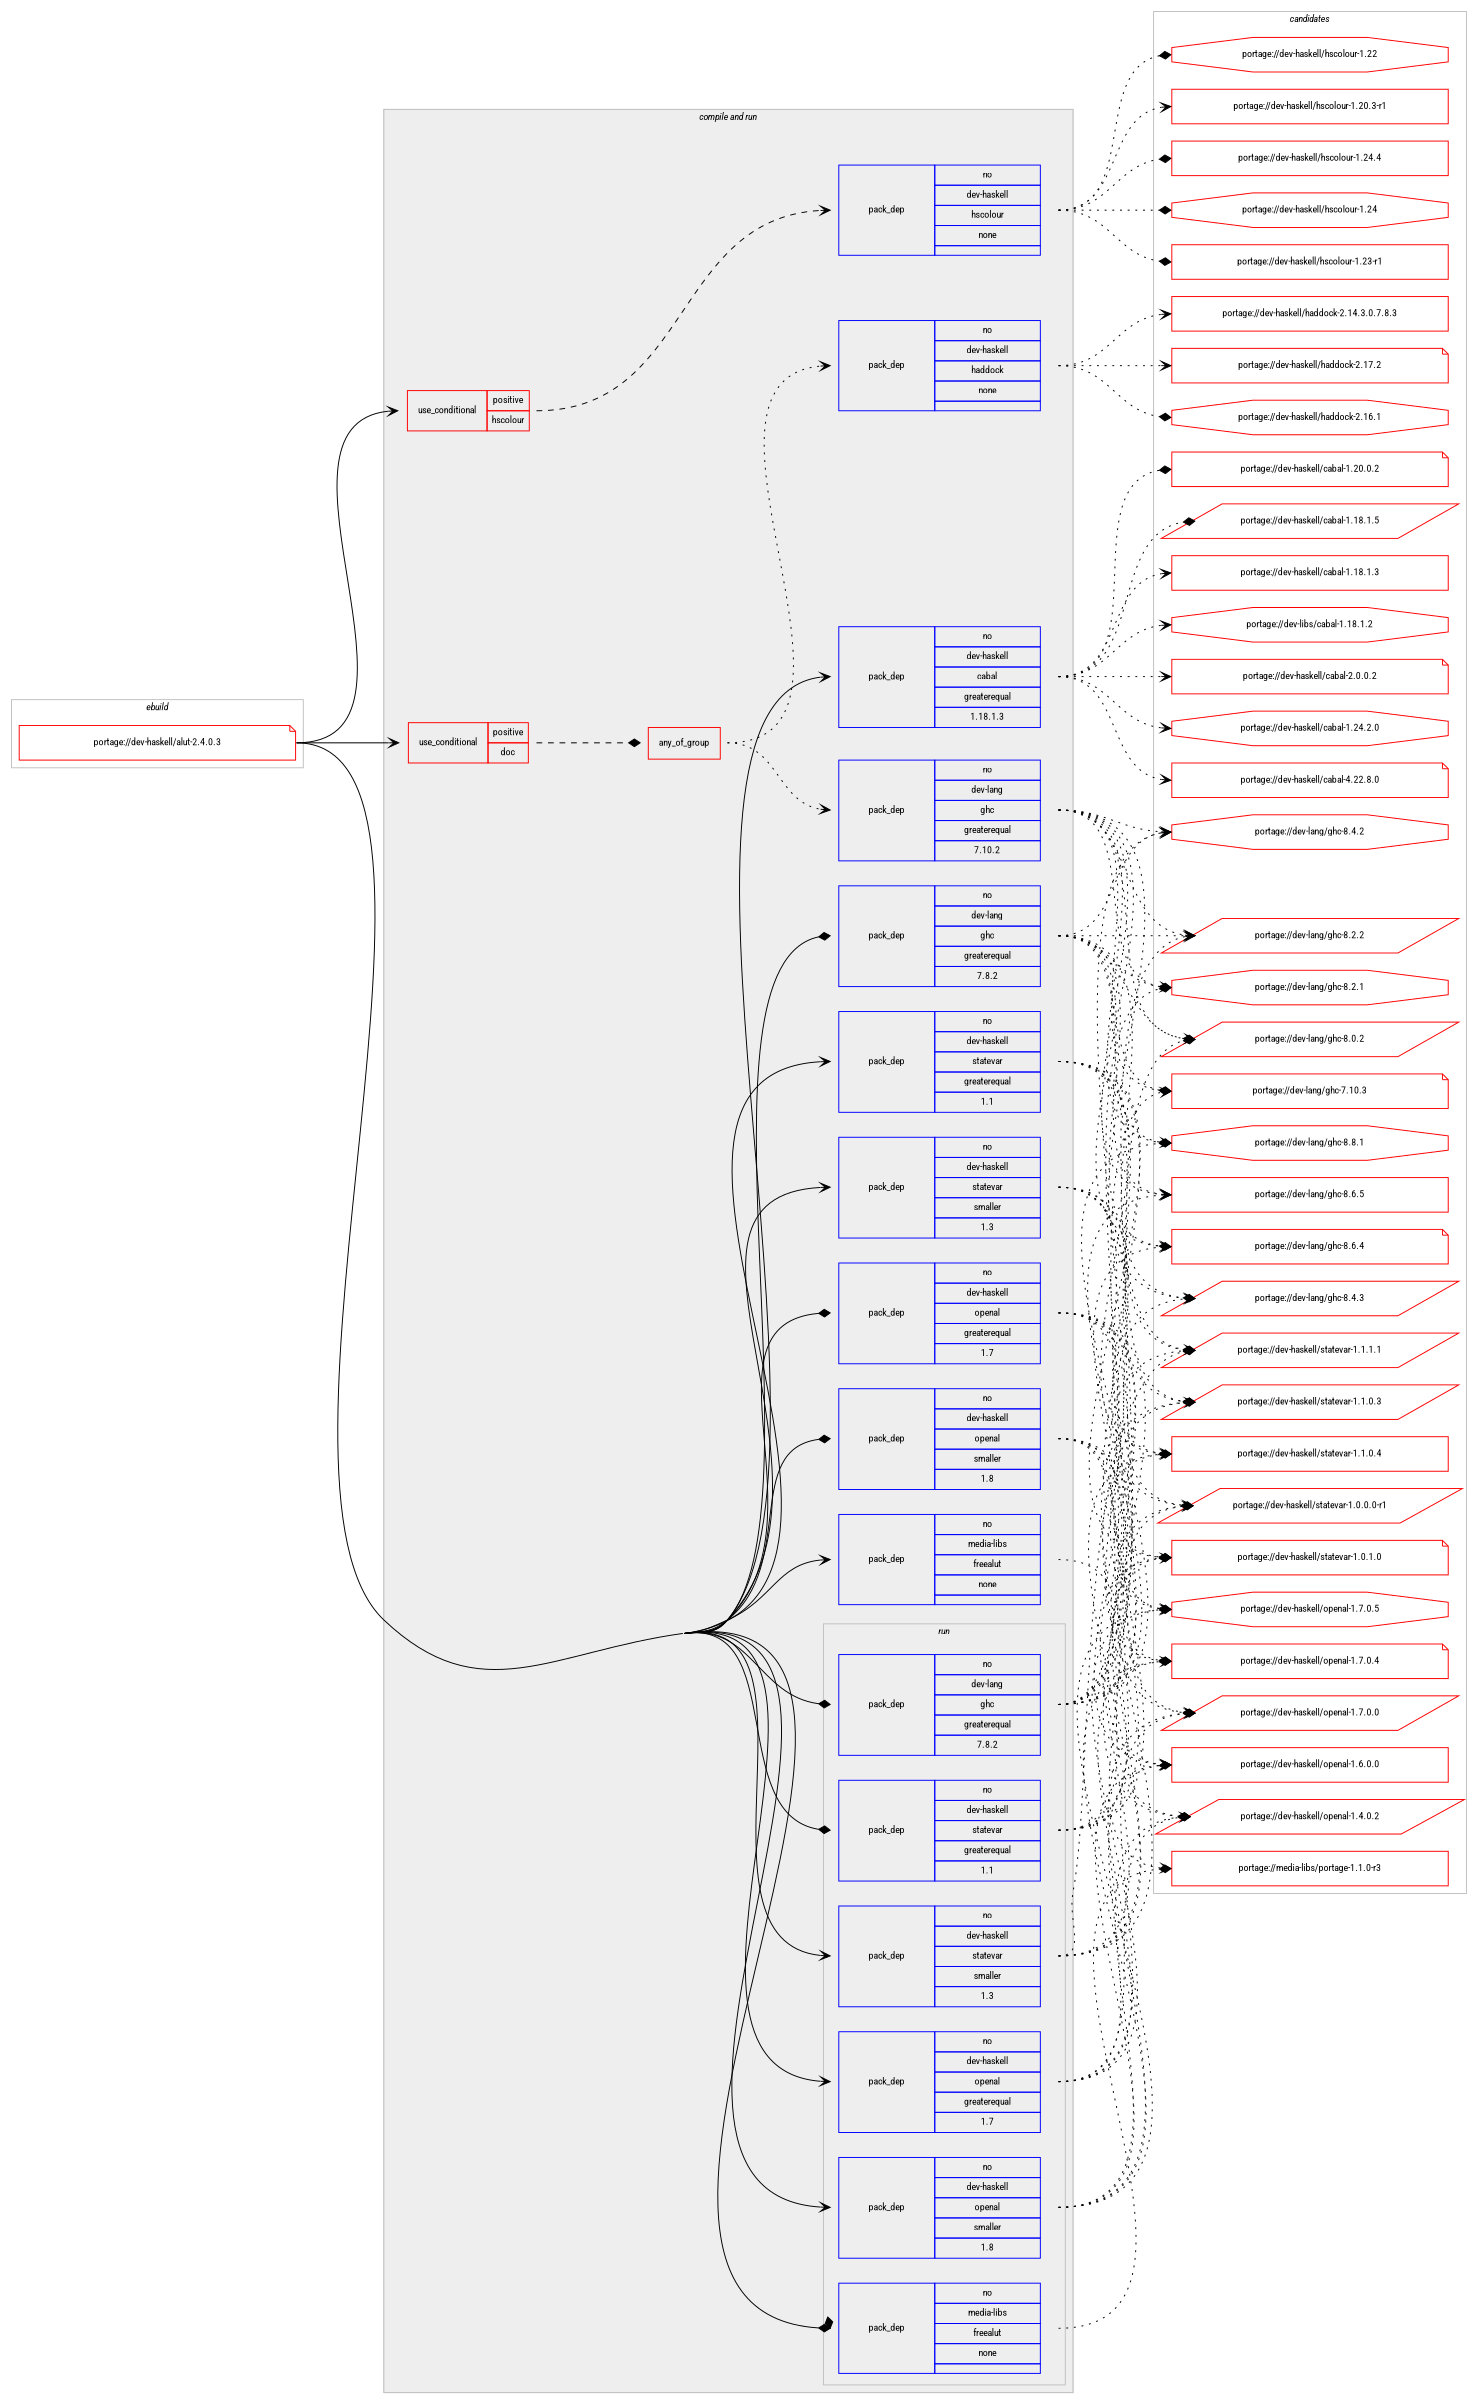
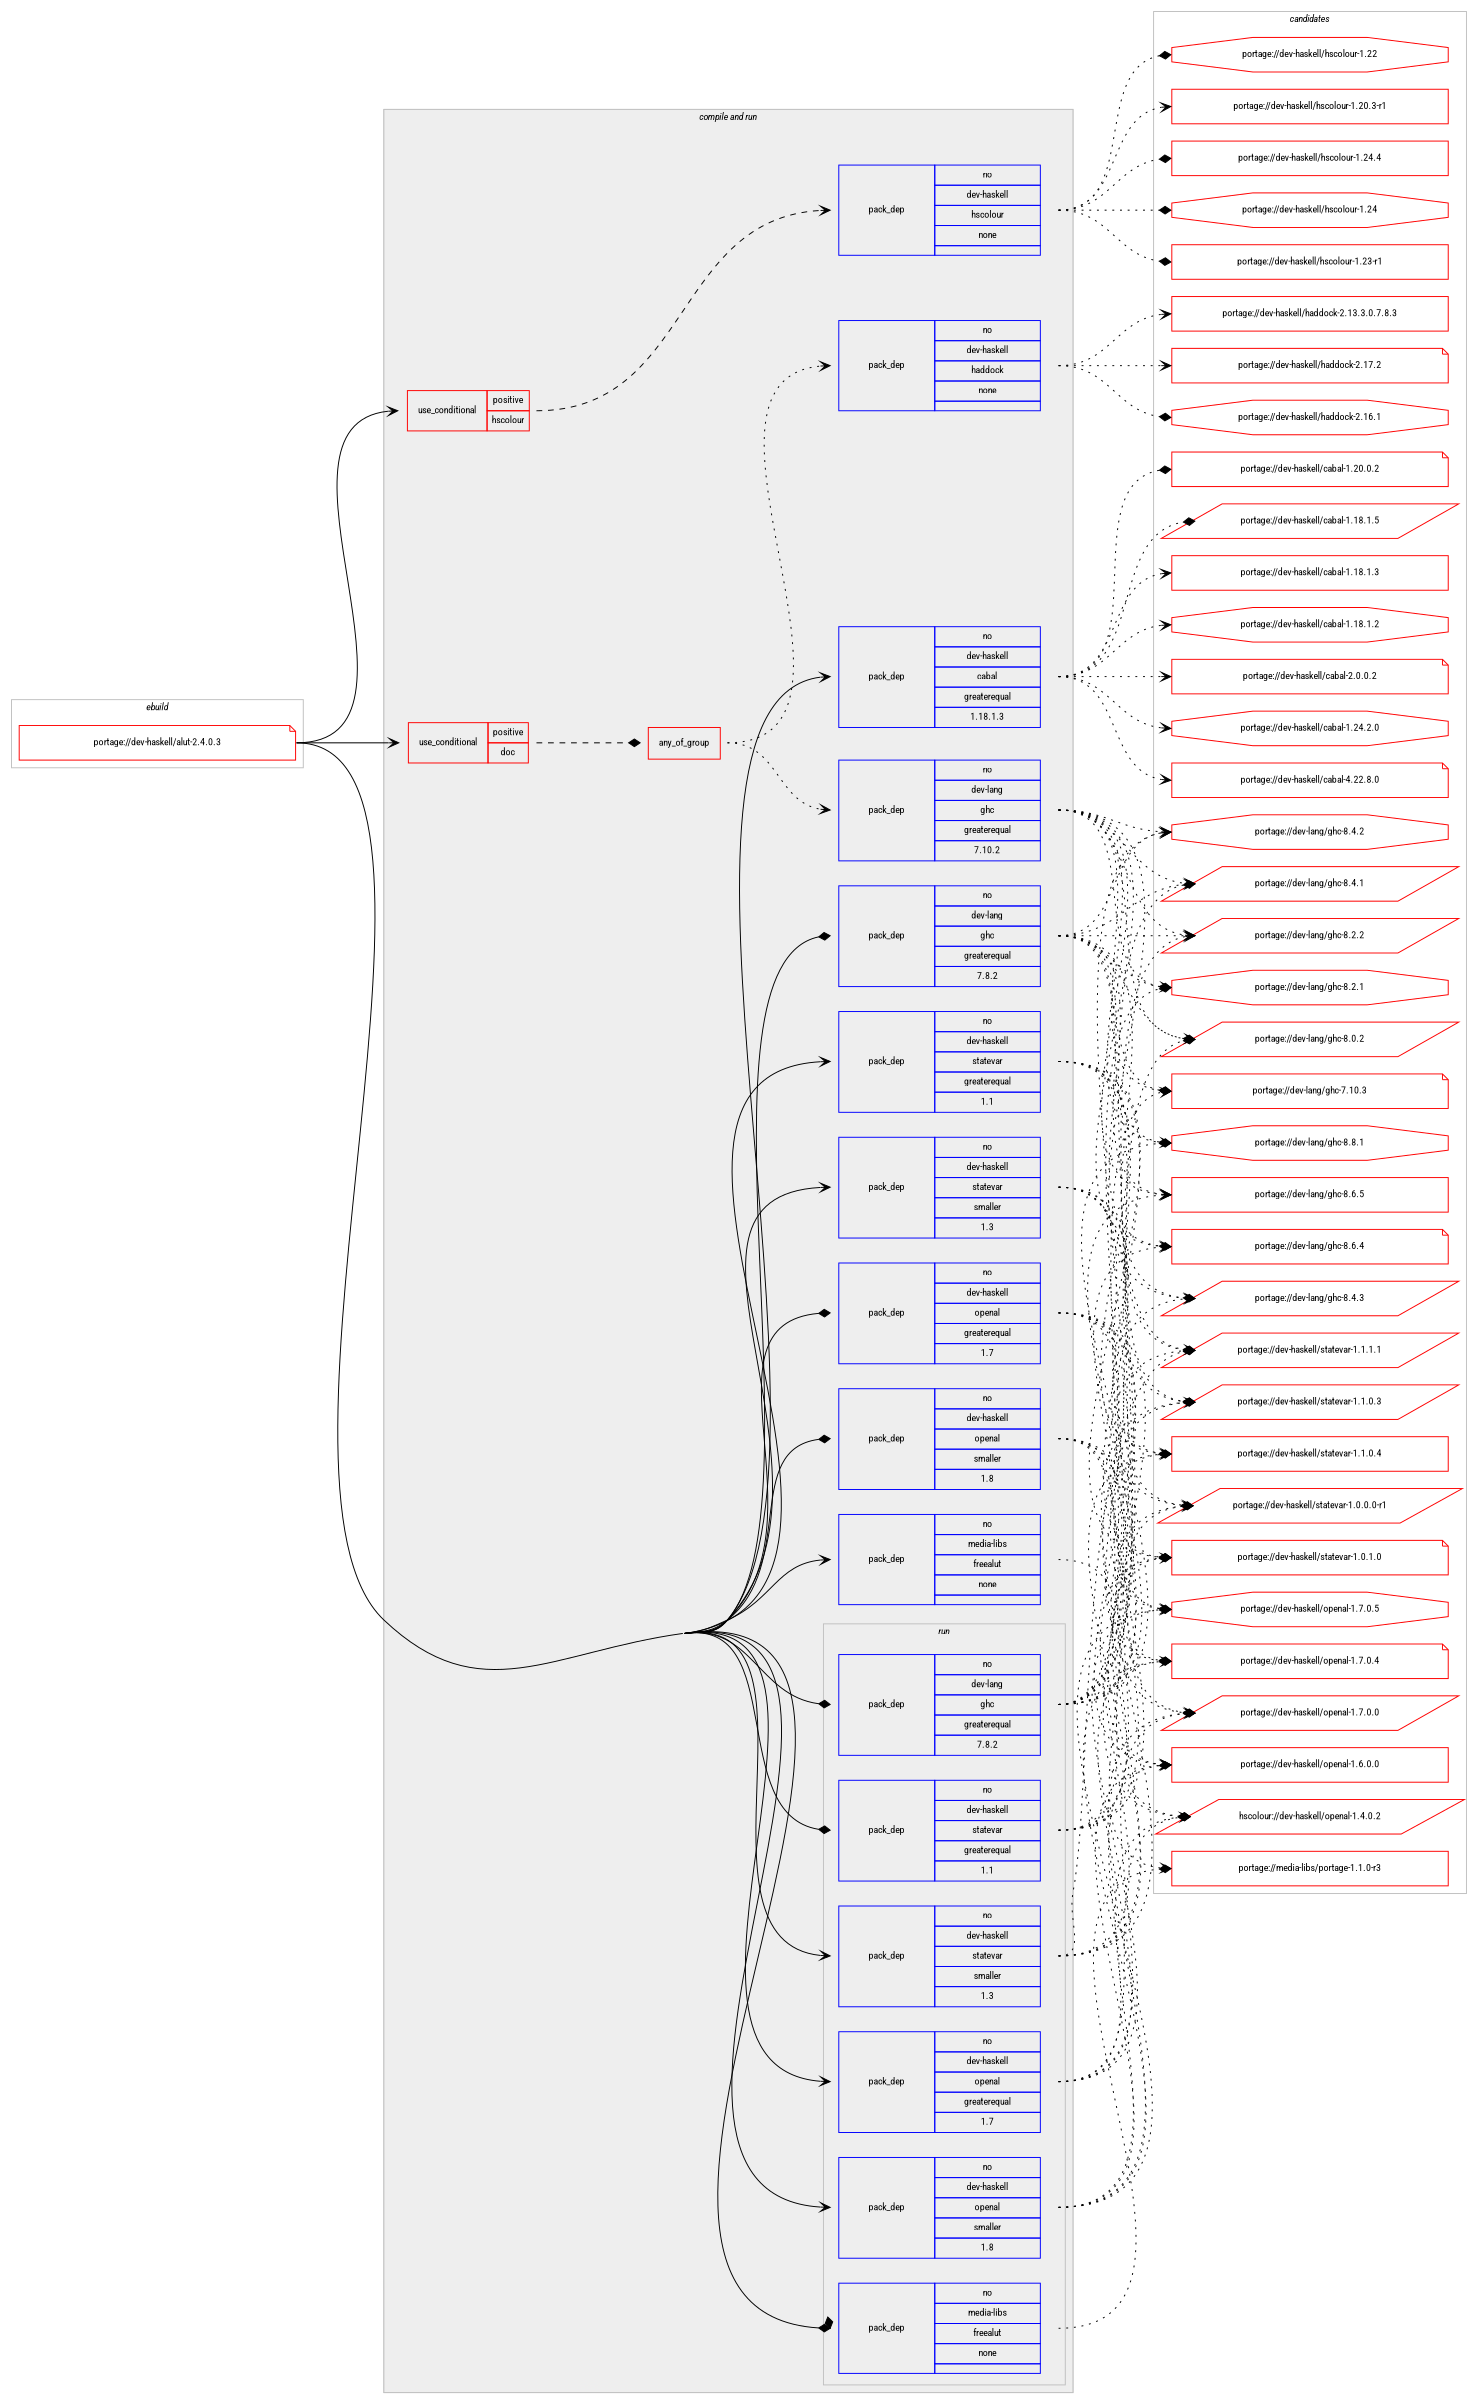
(1310, 314) -> (1310, 314)
(1310, 625) -> (1310, 625)
none -> (1310, 884)
(1310, 1817) -> (1310, 1817)
